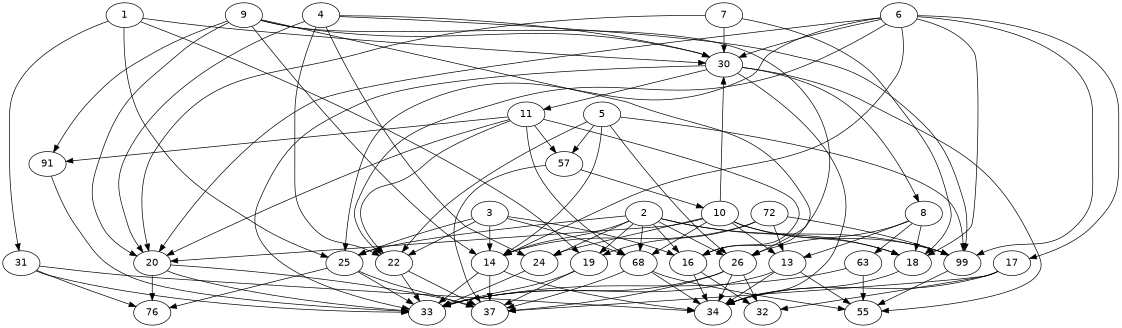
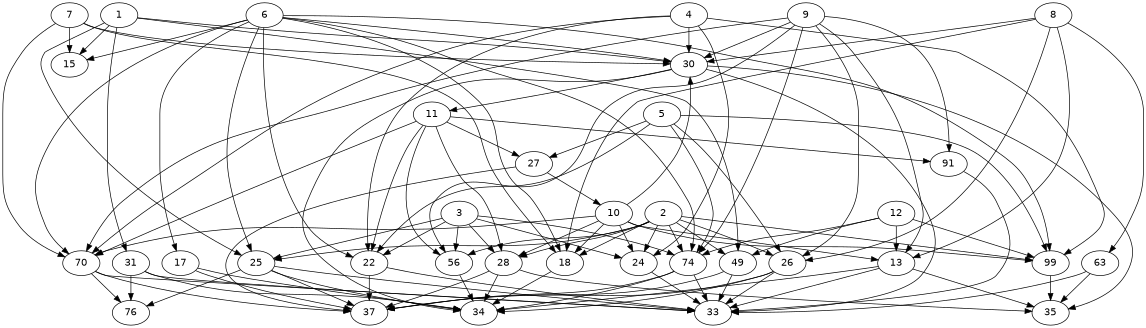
none -> (70, 65)
(848, 106) -> (891, 37)
none -> (899, 124)
(564, 164) -> (534, 164)
(769, 214) -> (896, 214)
none -> (532, 234)
(152, 263) -> (81, 263)
(490, 263) -> (688, 263)
(589, 263) -> (738, 263)
(639, 263) -> (504, 263)
(688, 263) -> (454, 263)
none -> (316, 284)
(763, 313) -> none
(863, 313) -> (1051, 313)
